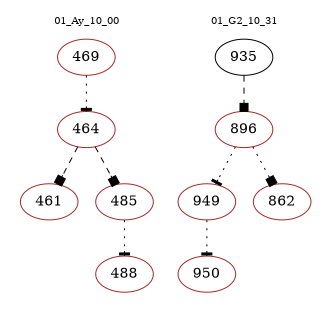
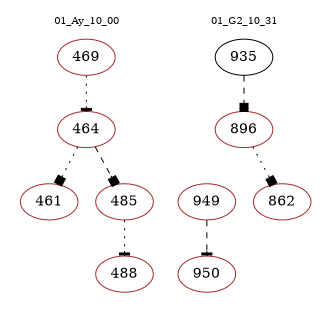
(70, 161) -> (70, 161)
(227, 163) -> none
(207, 236) -> (207, 236)
